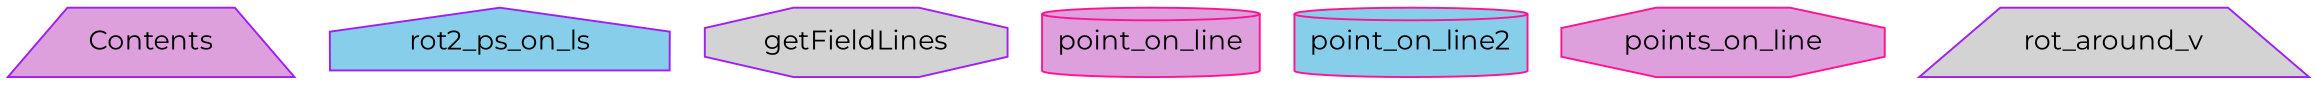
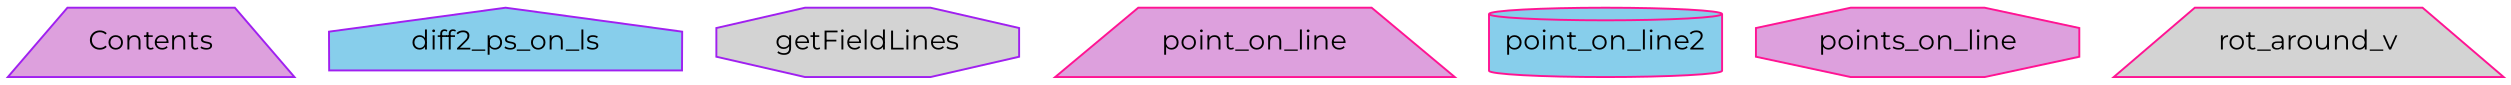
(500, 42) -> (506, 42)
(1151, 42) -> (1255, 42)
(2114, 42) -> (2309, 42)
